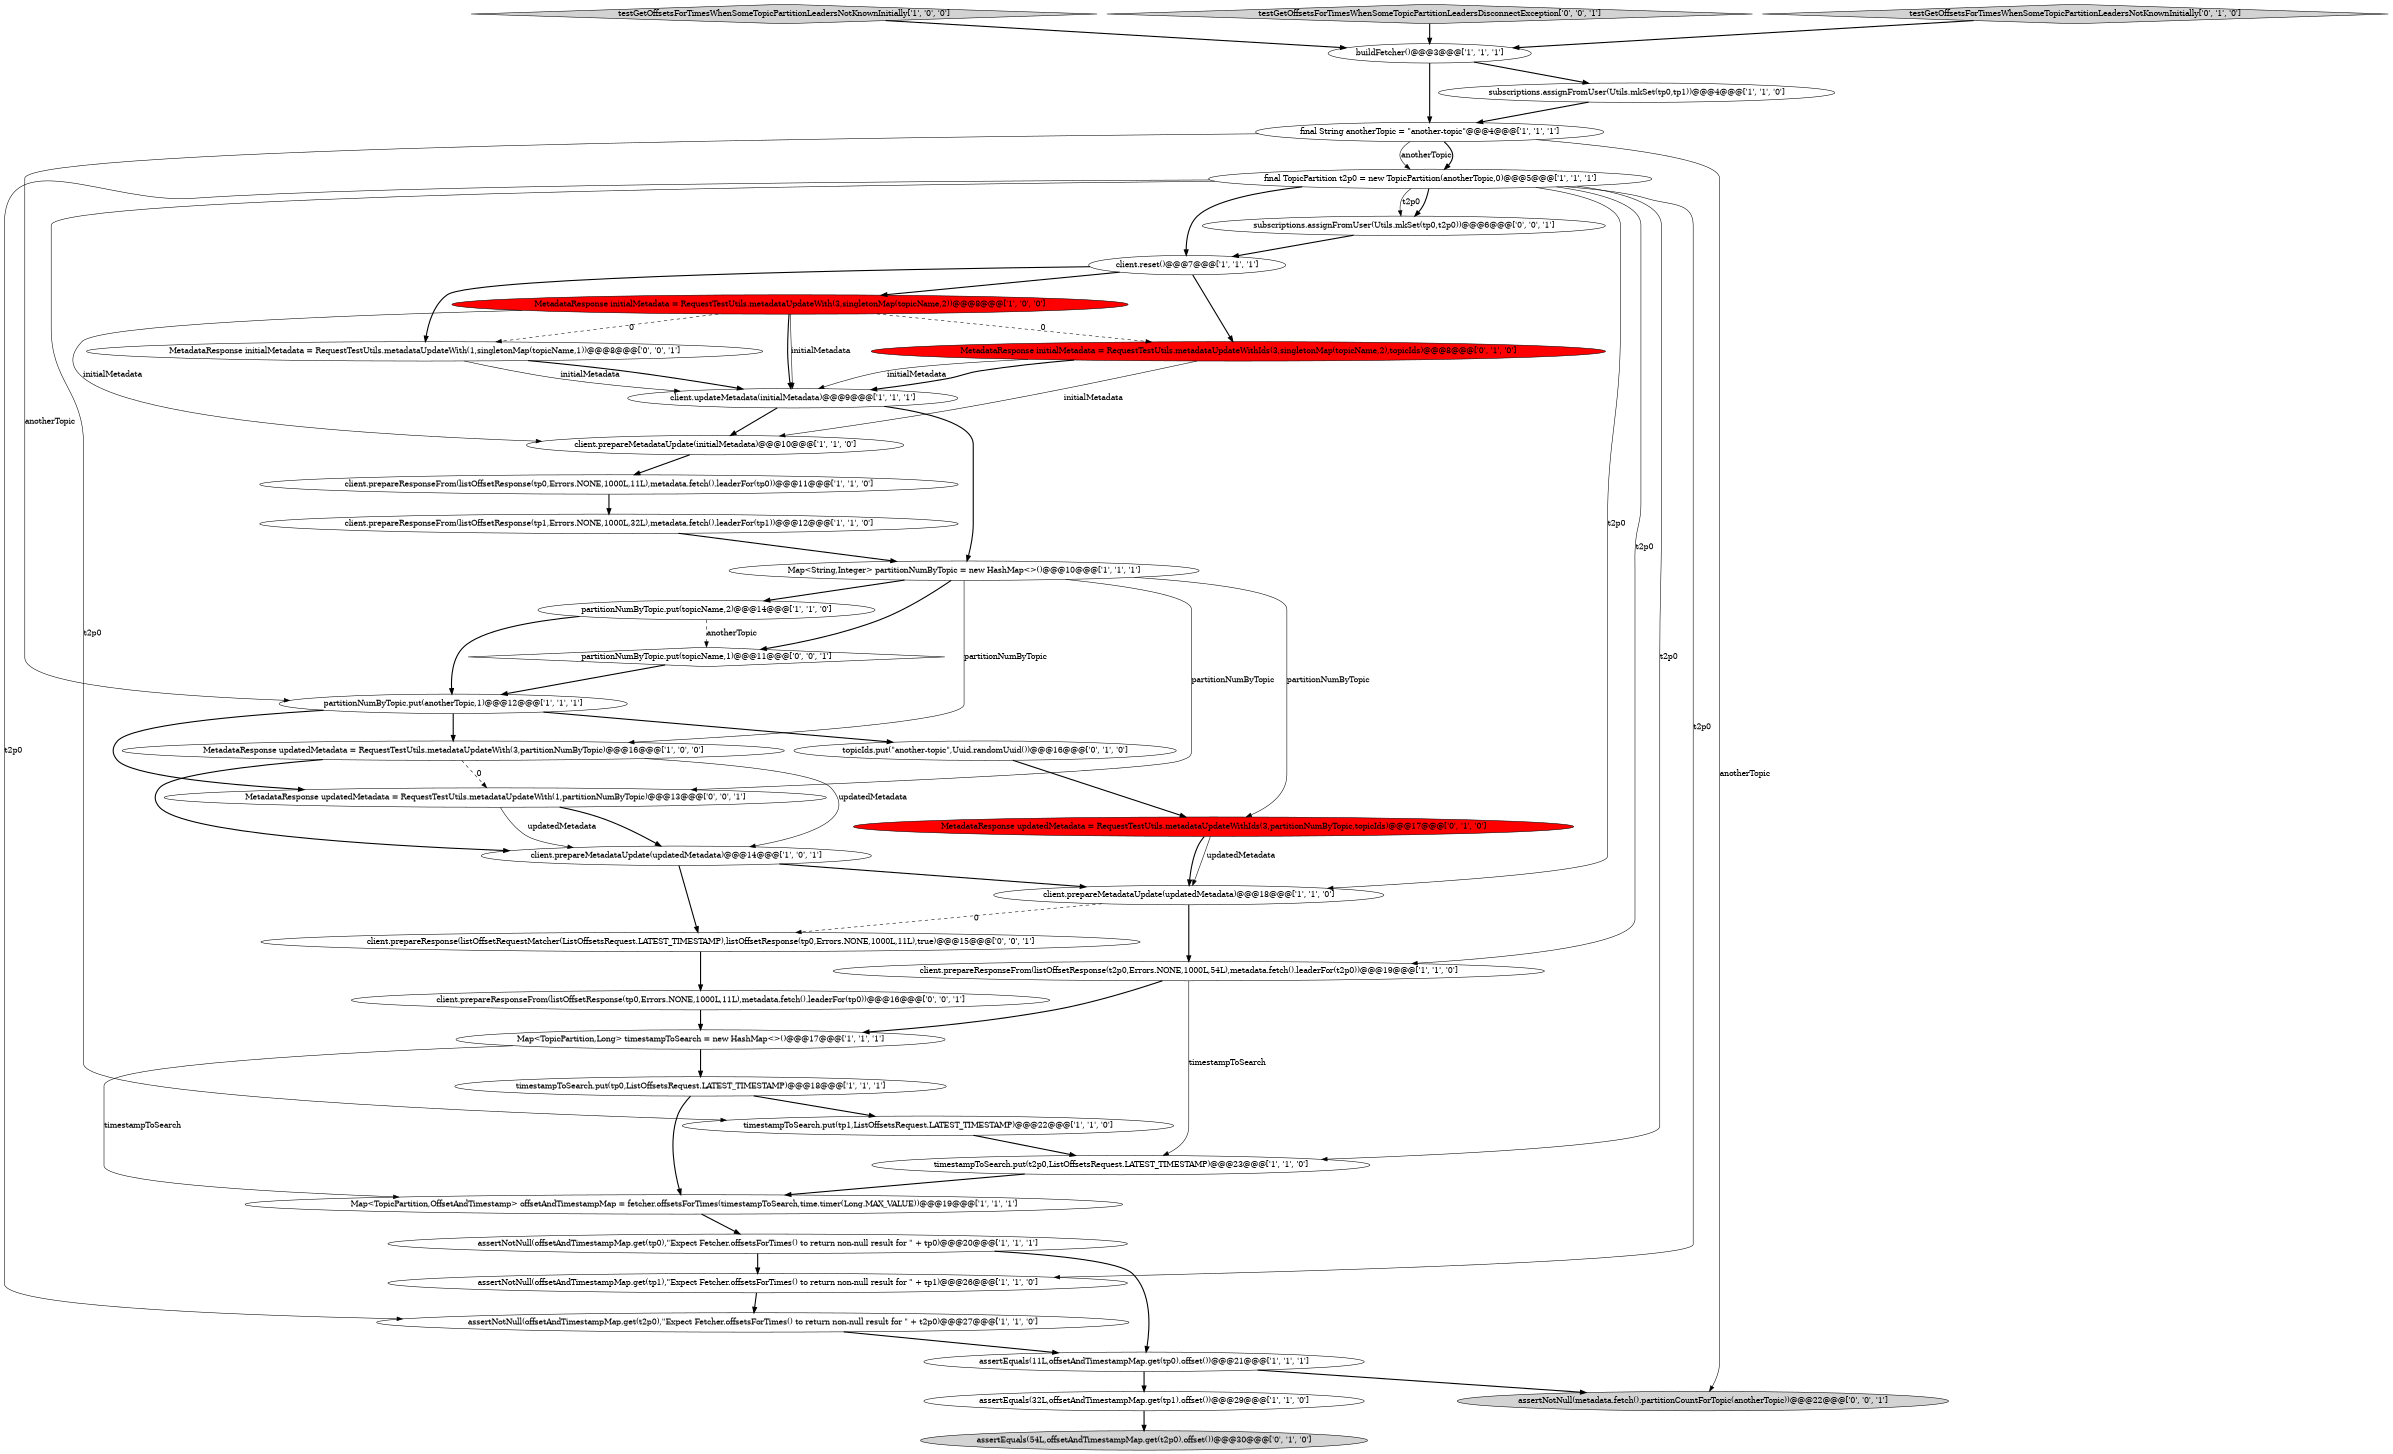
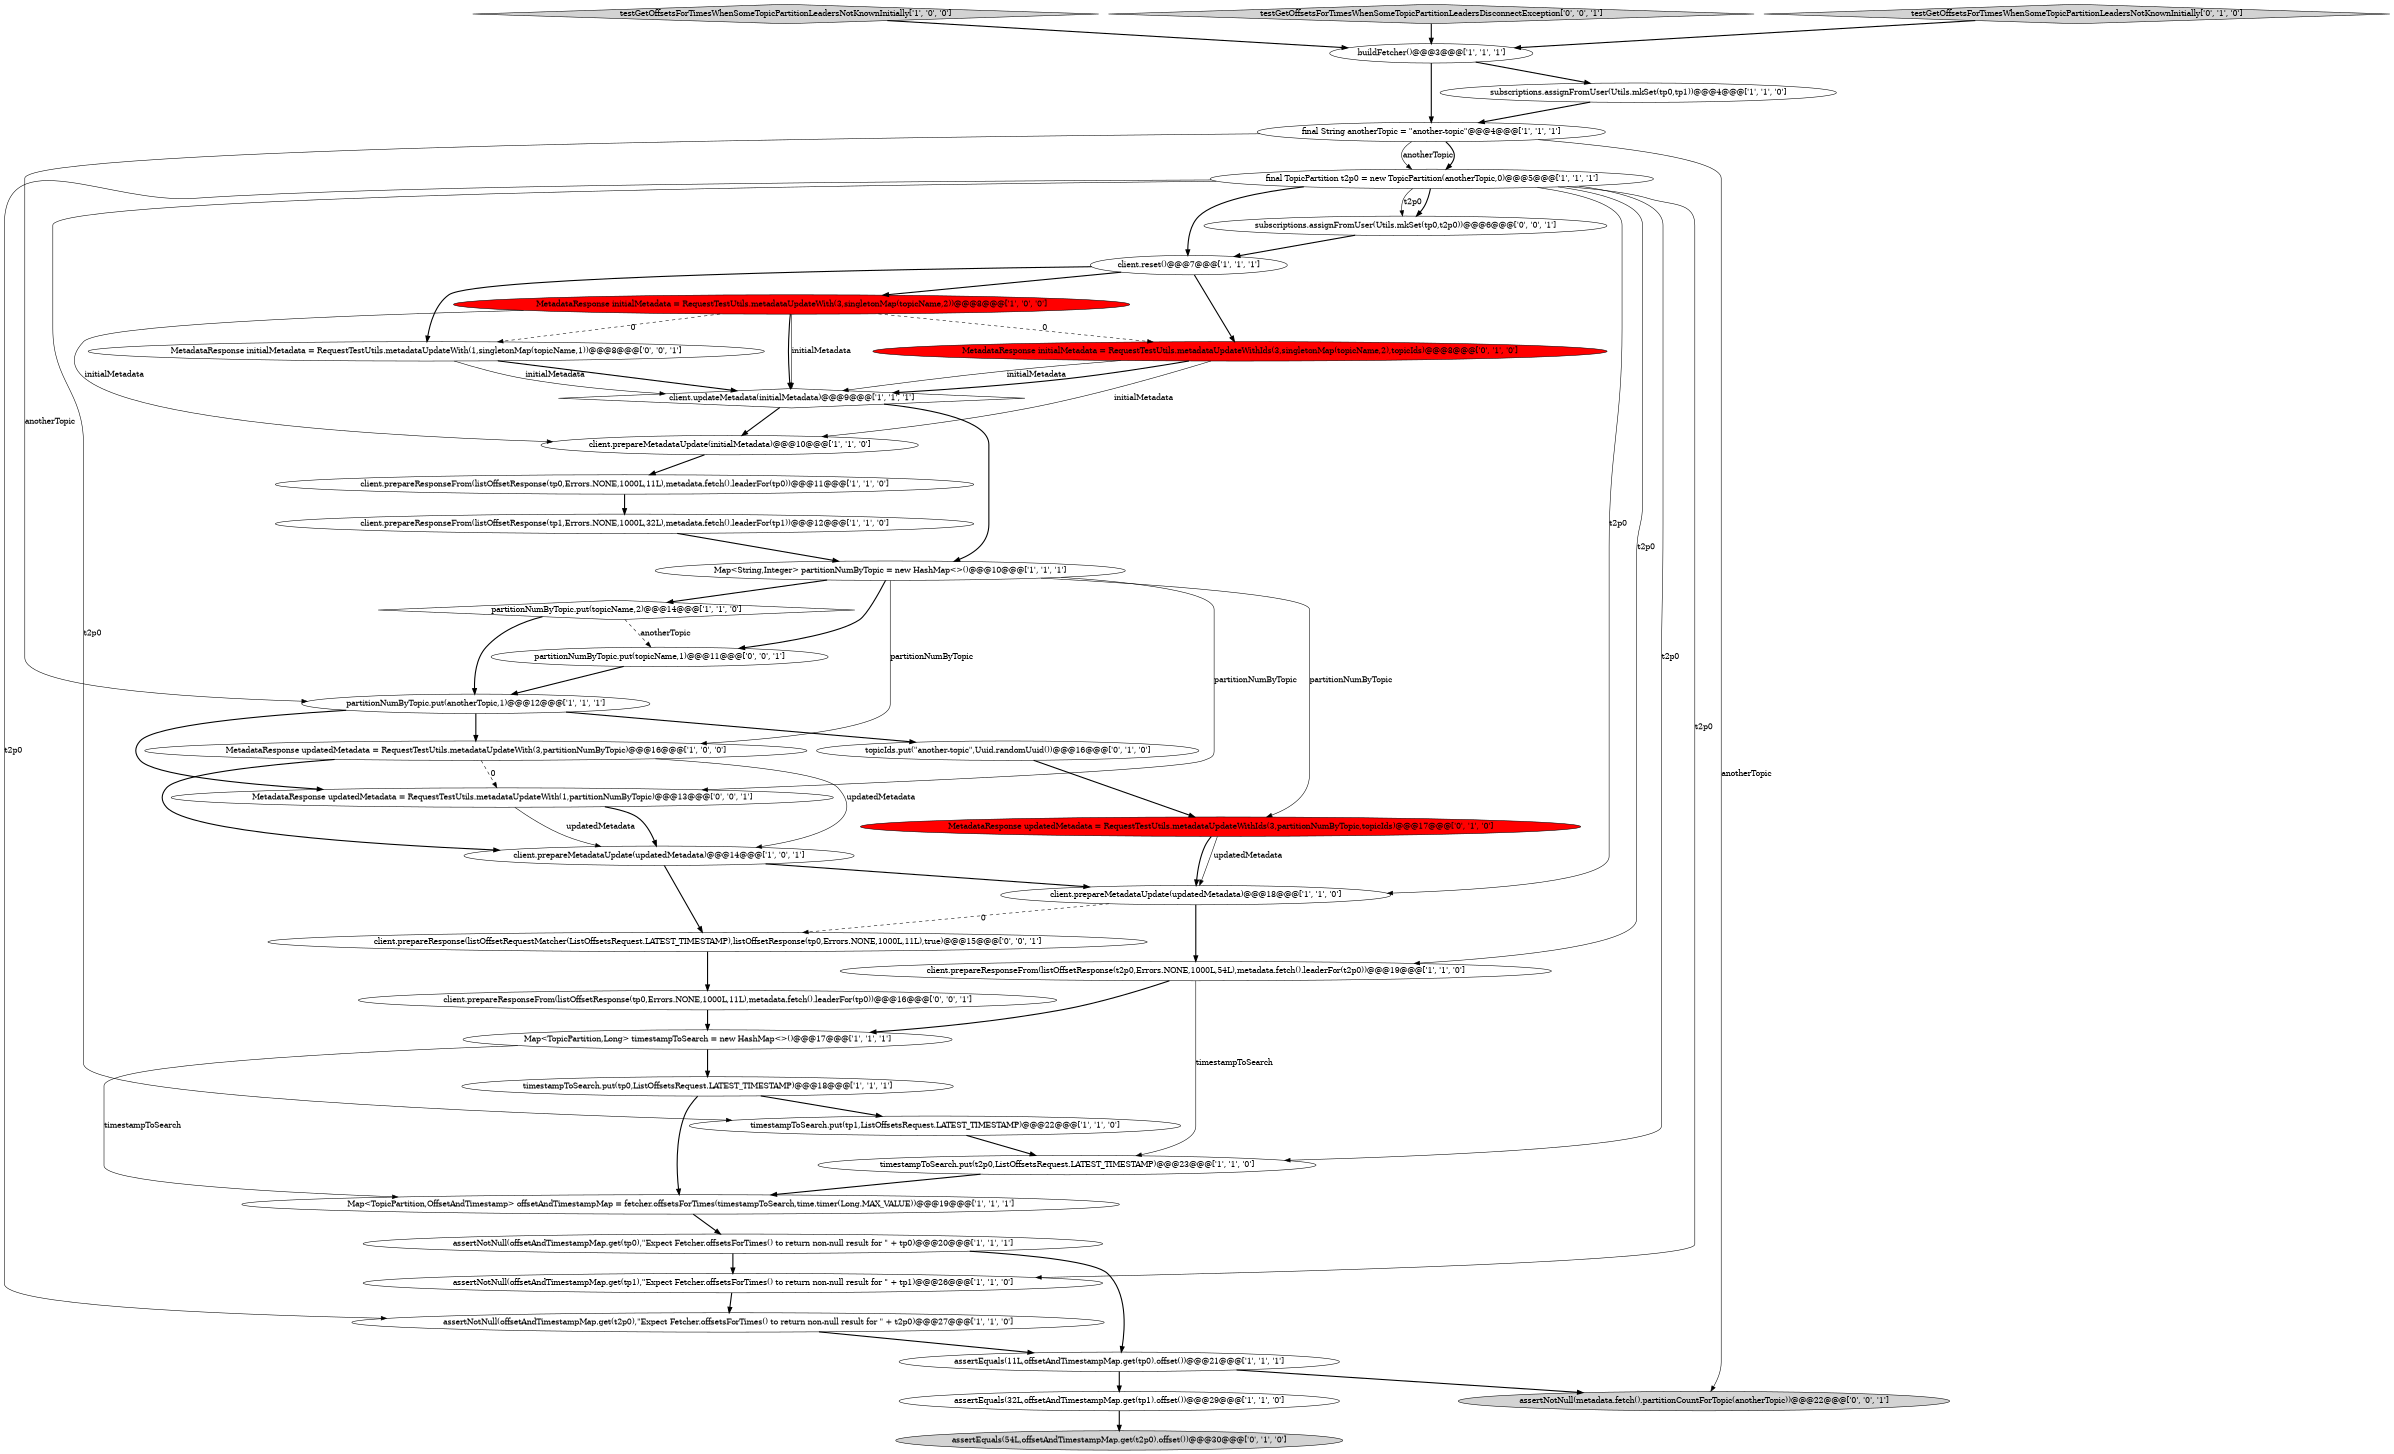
(793, 398) -> (792, 398)
(706, 610) -> (616, 610)
(706, 657) -> (660, 657)
